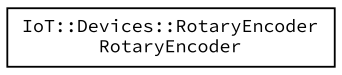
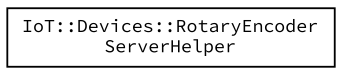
(171, 37) -> (171, 37)
